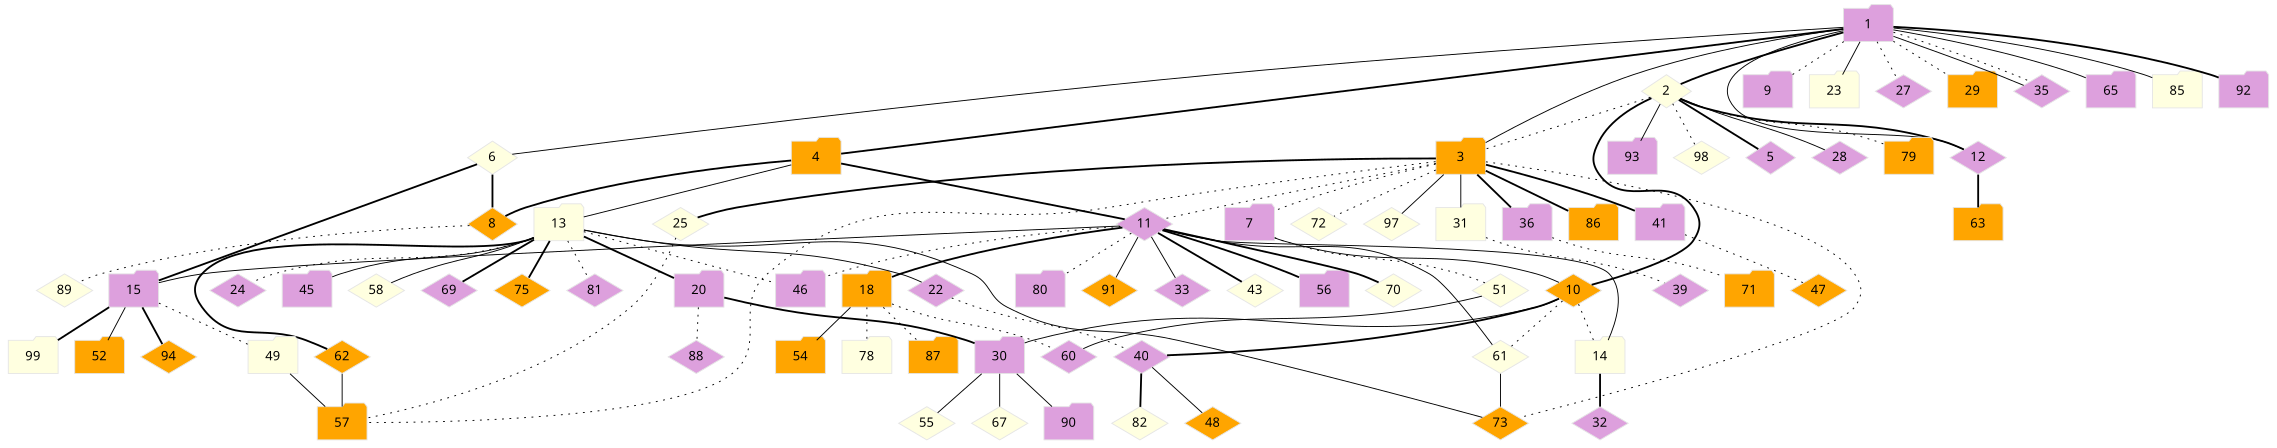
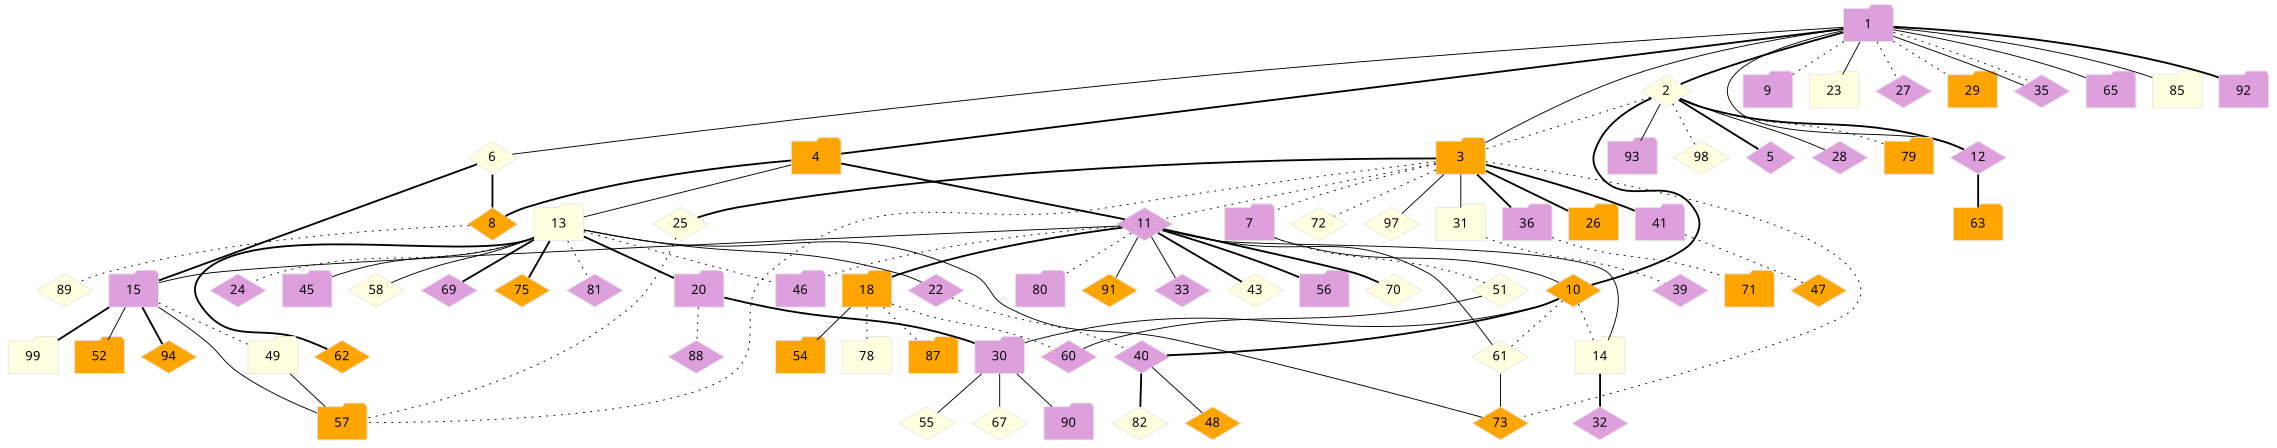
(1594, 224) -> (1594, 224)
(342, 390) -> (233, 368)
